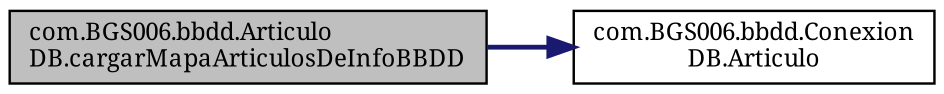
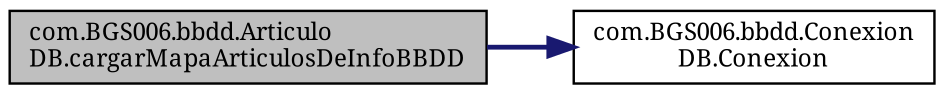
(754, 47) -> (754, 47)
